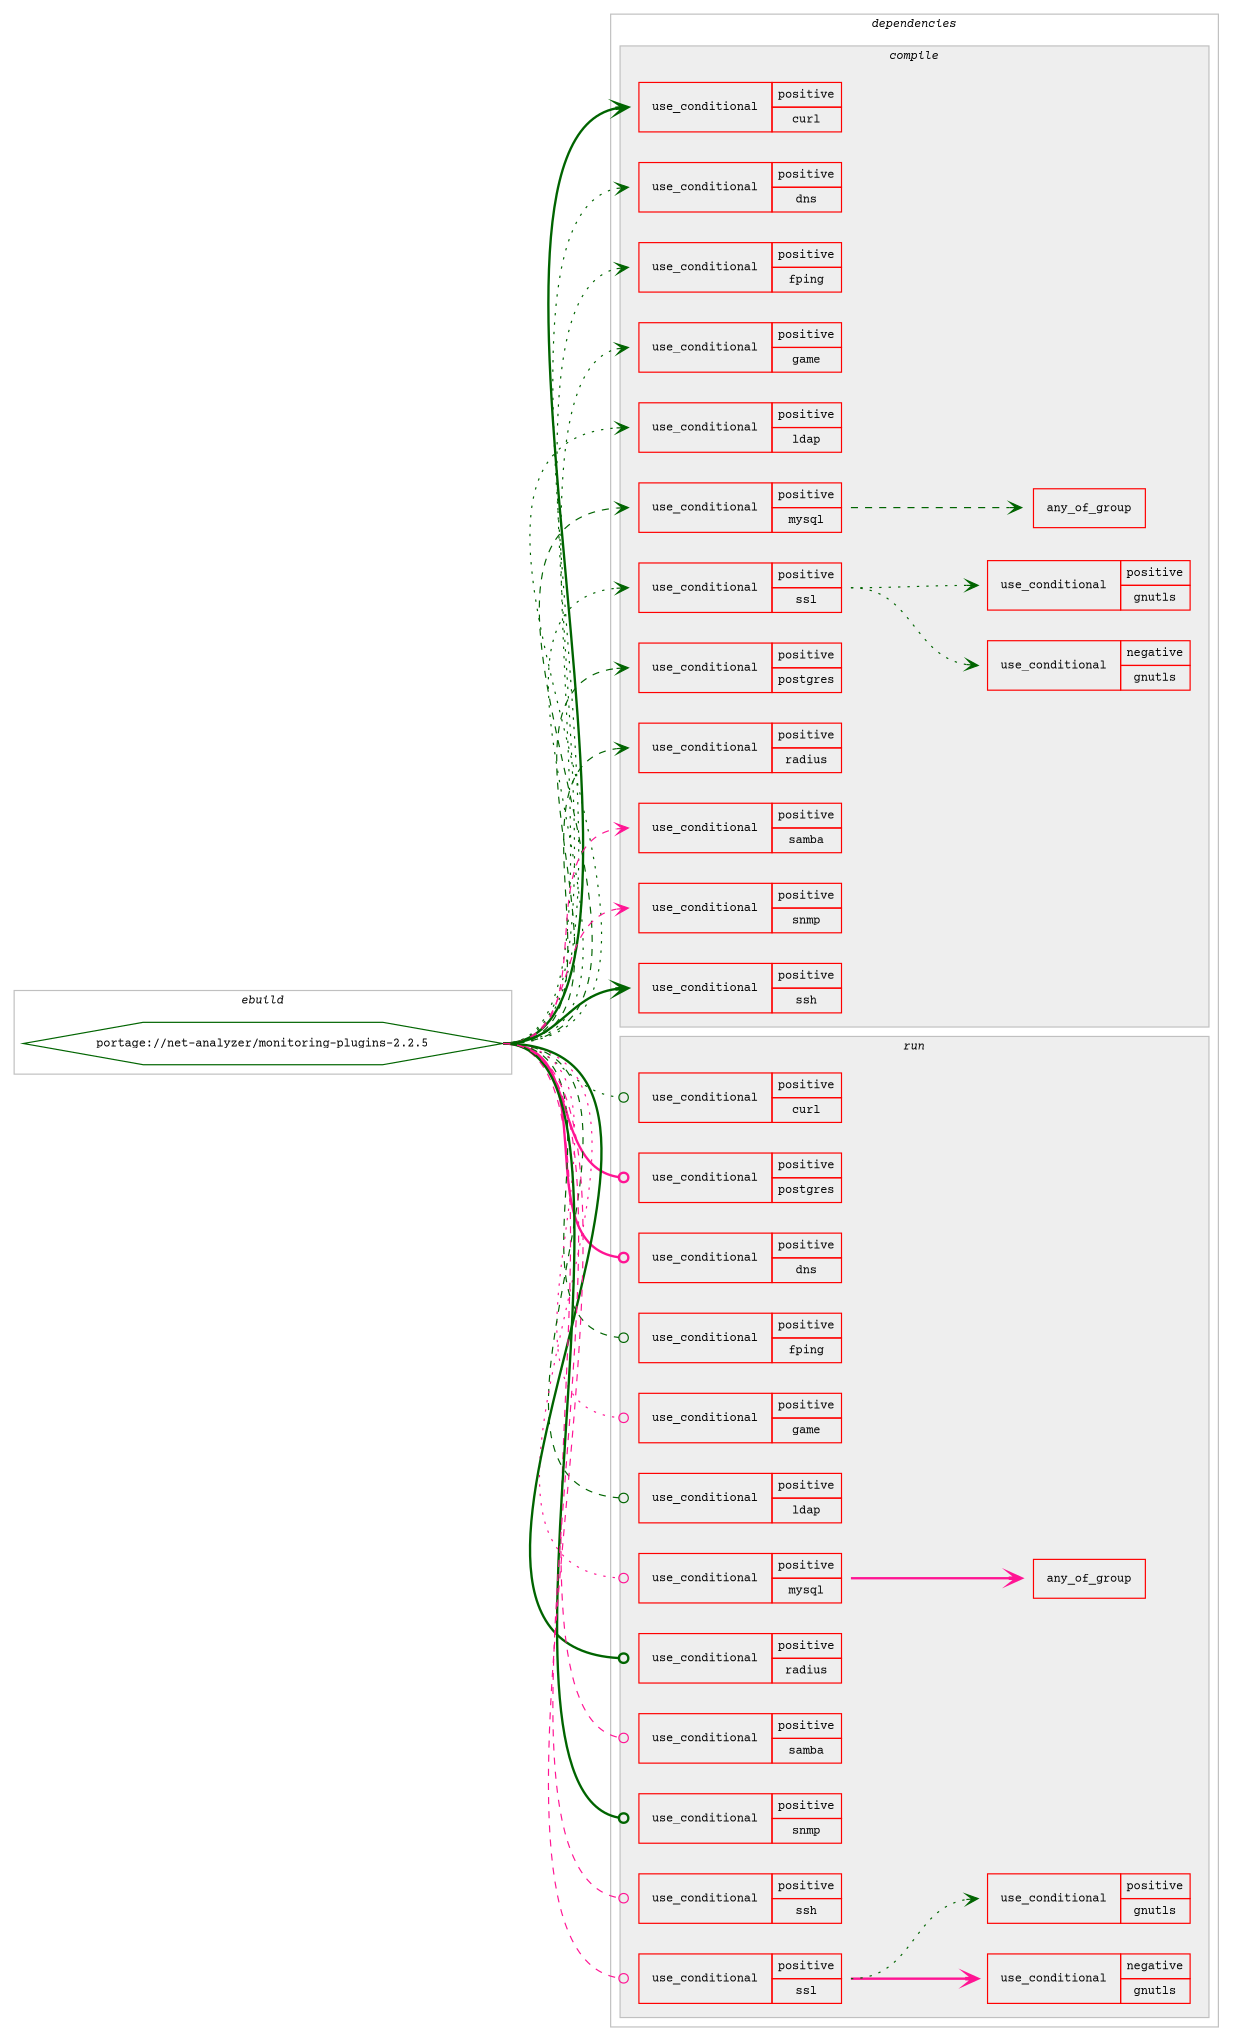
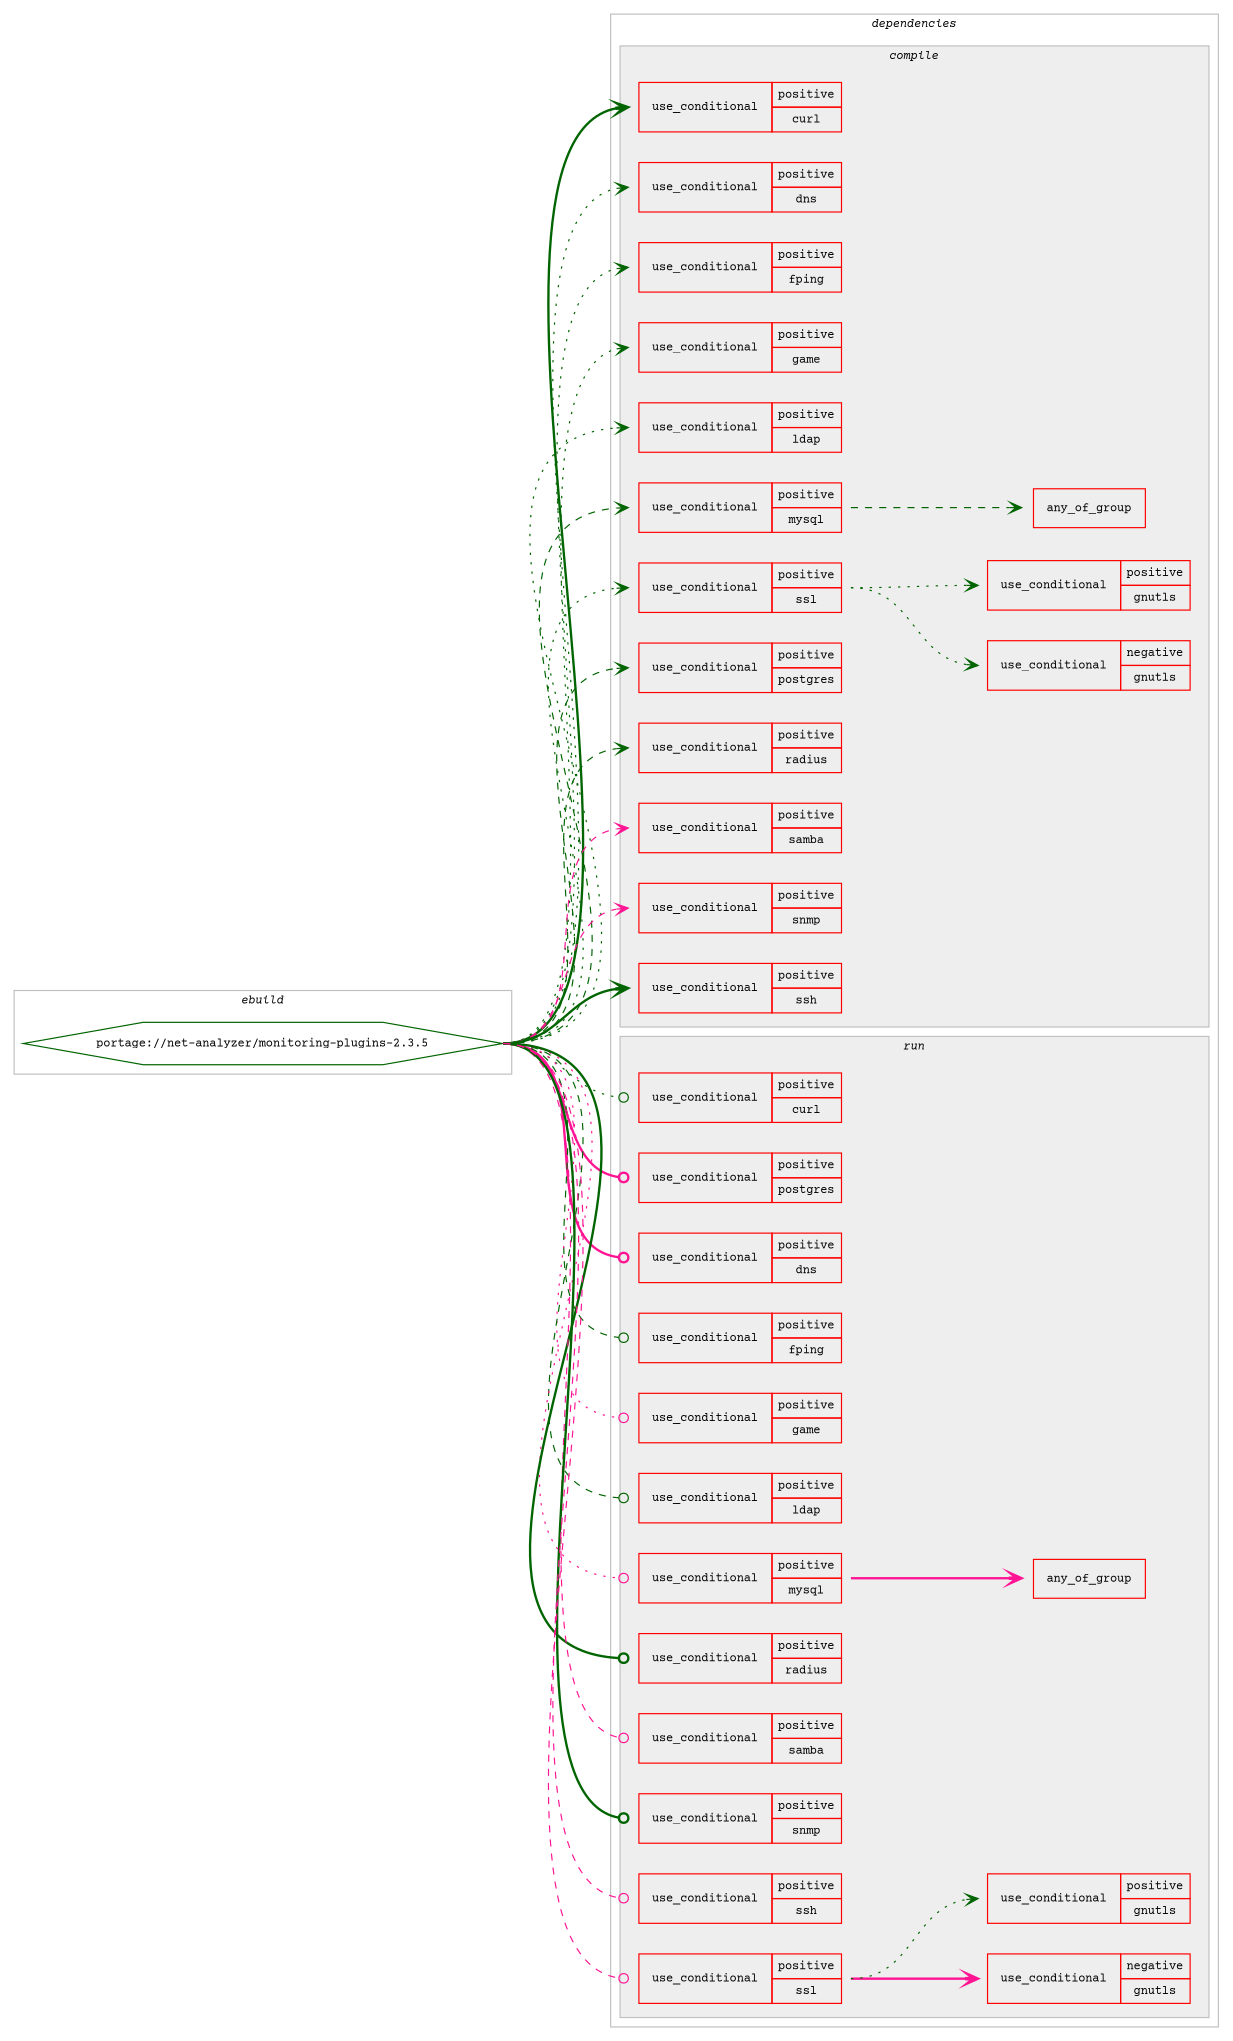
(263, 1044) -> (263, 1044)
